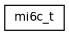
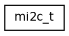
(34, 18) -> (34, 18)
